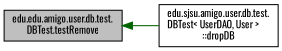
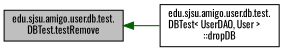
(63, 26) -> (64, 26)
